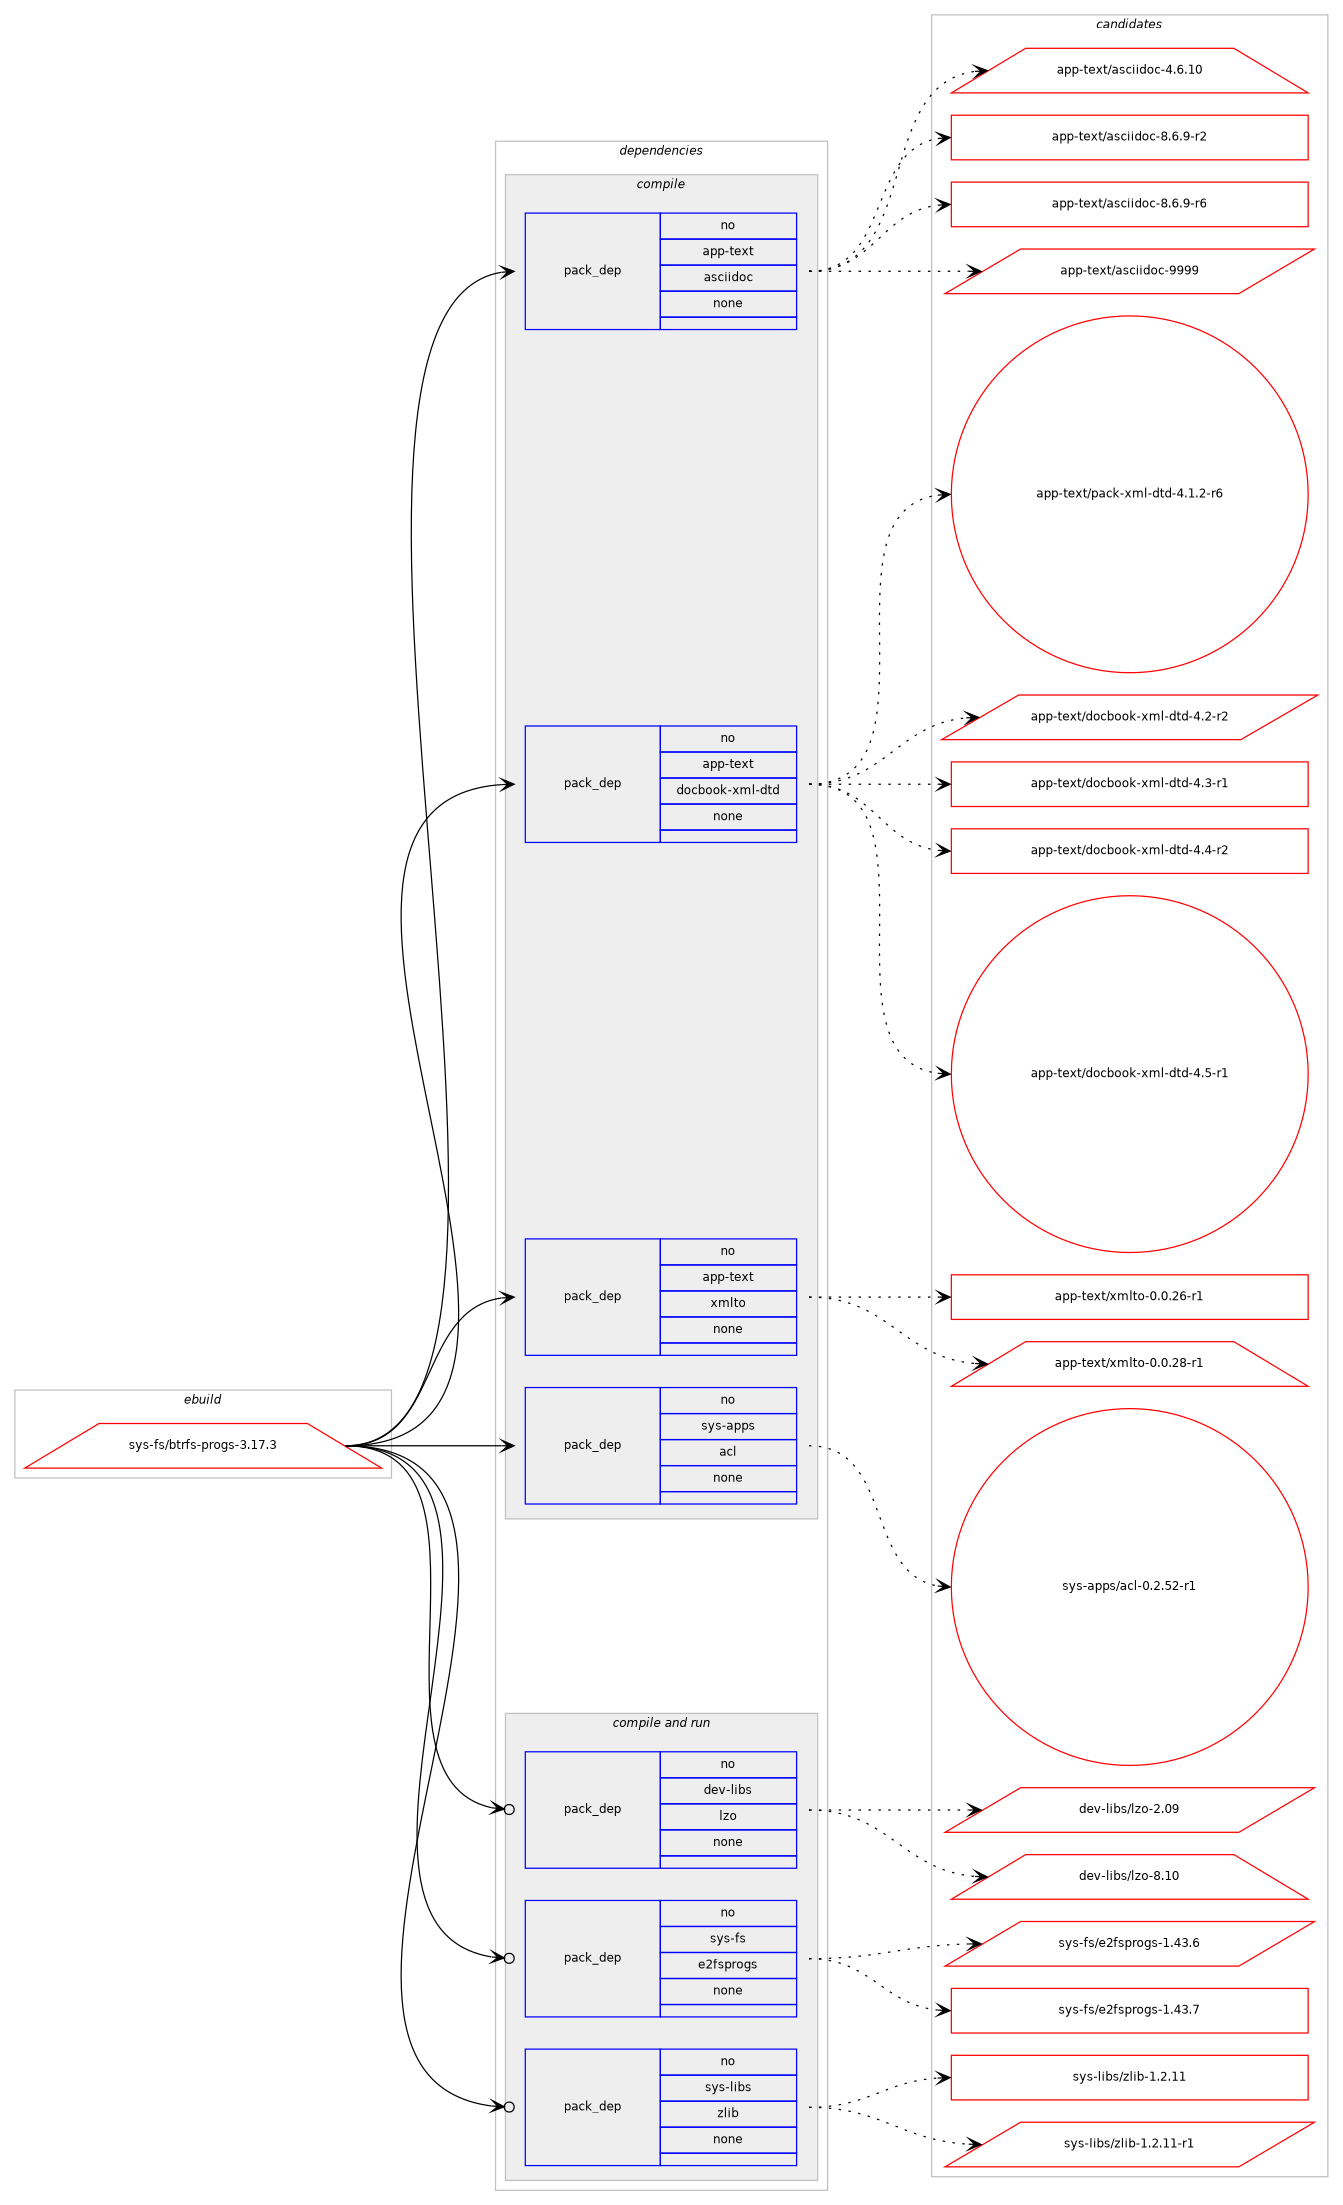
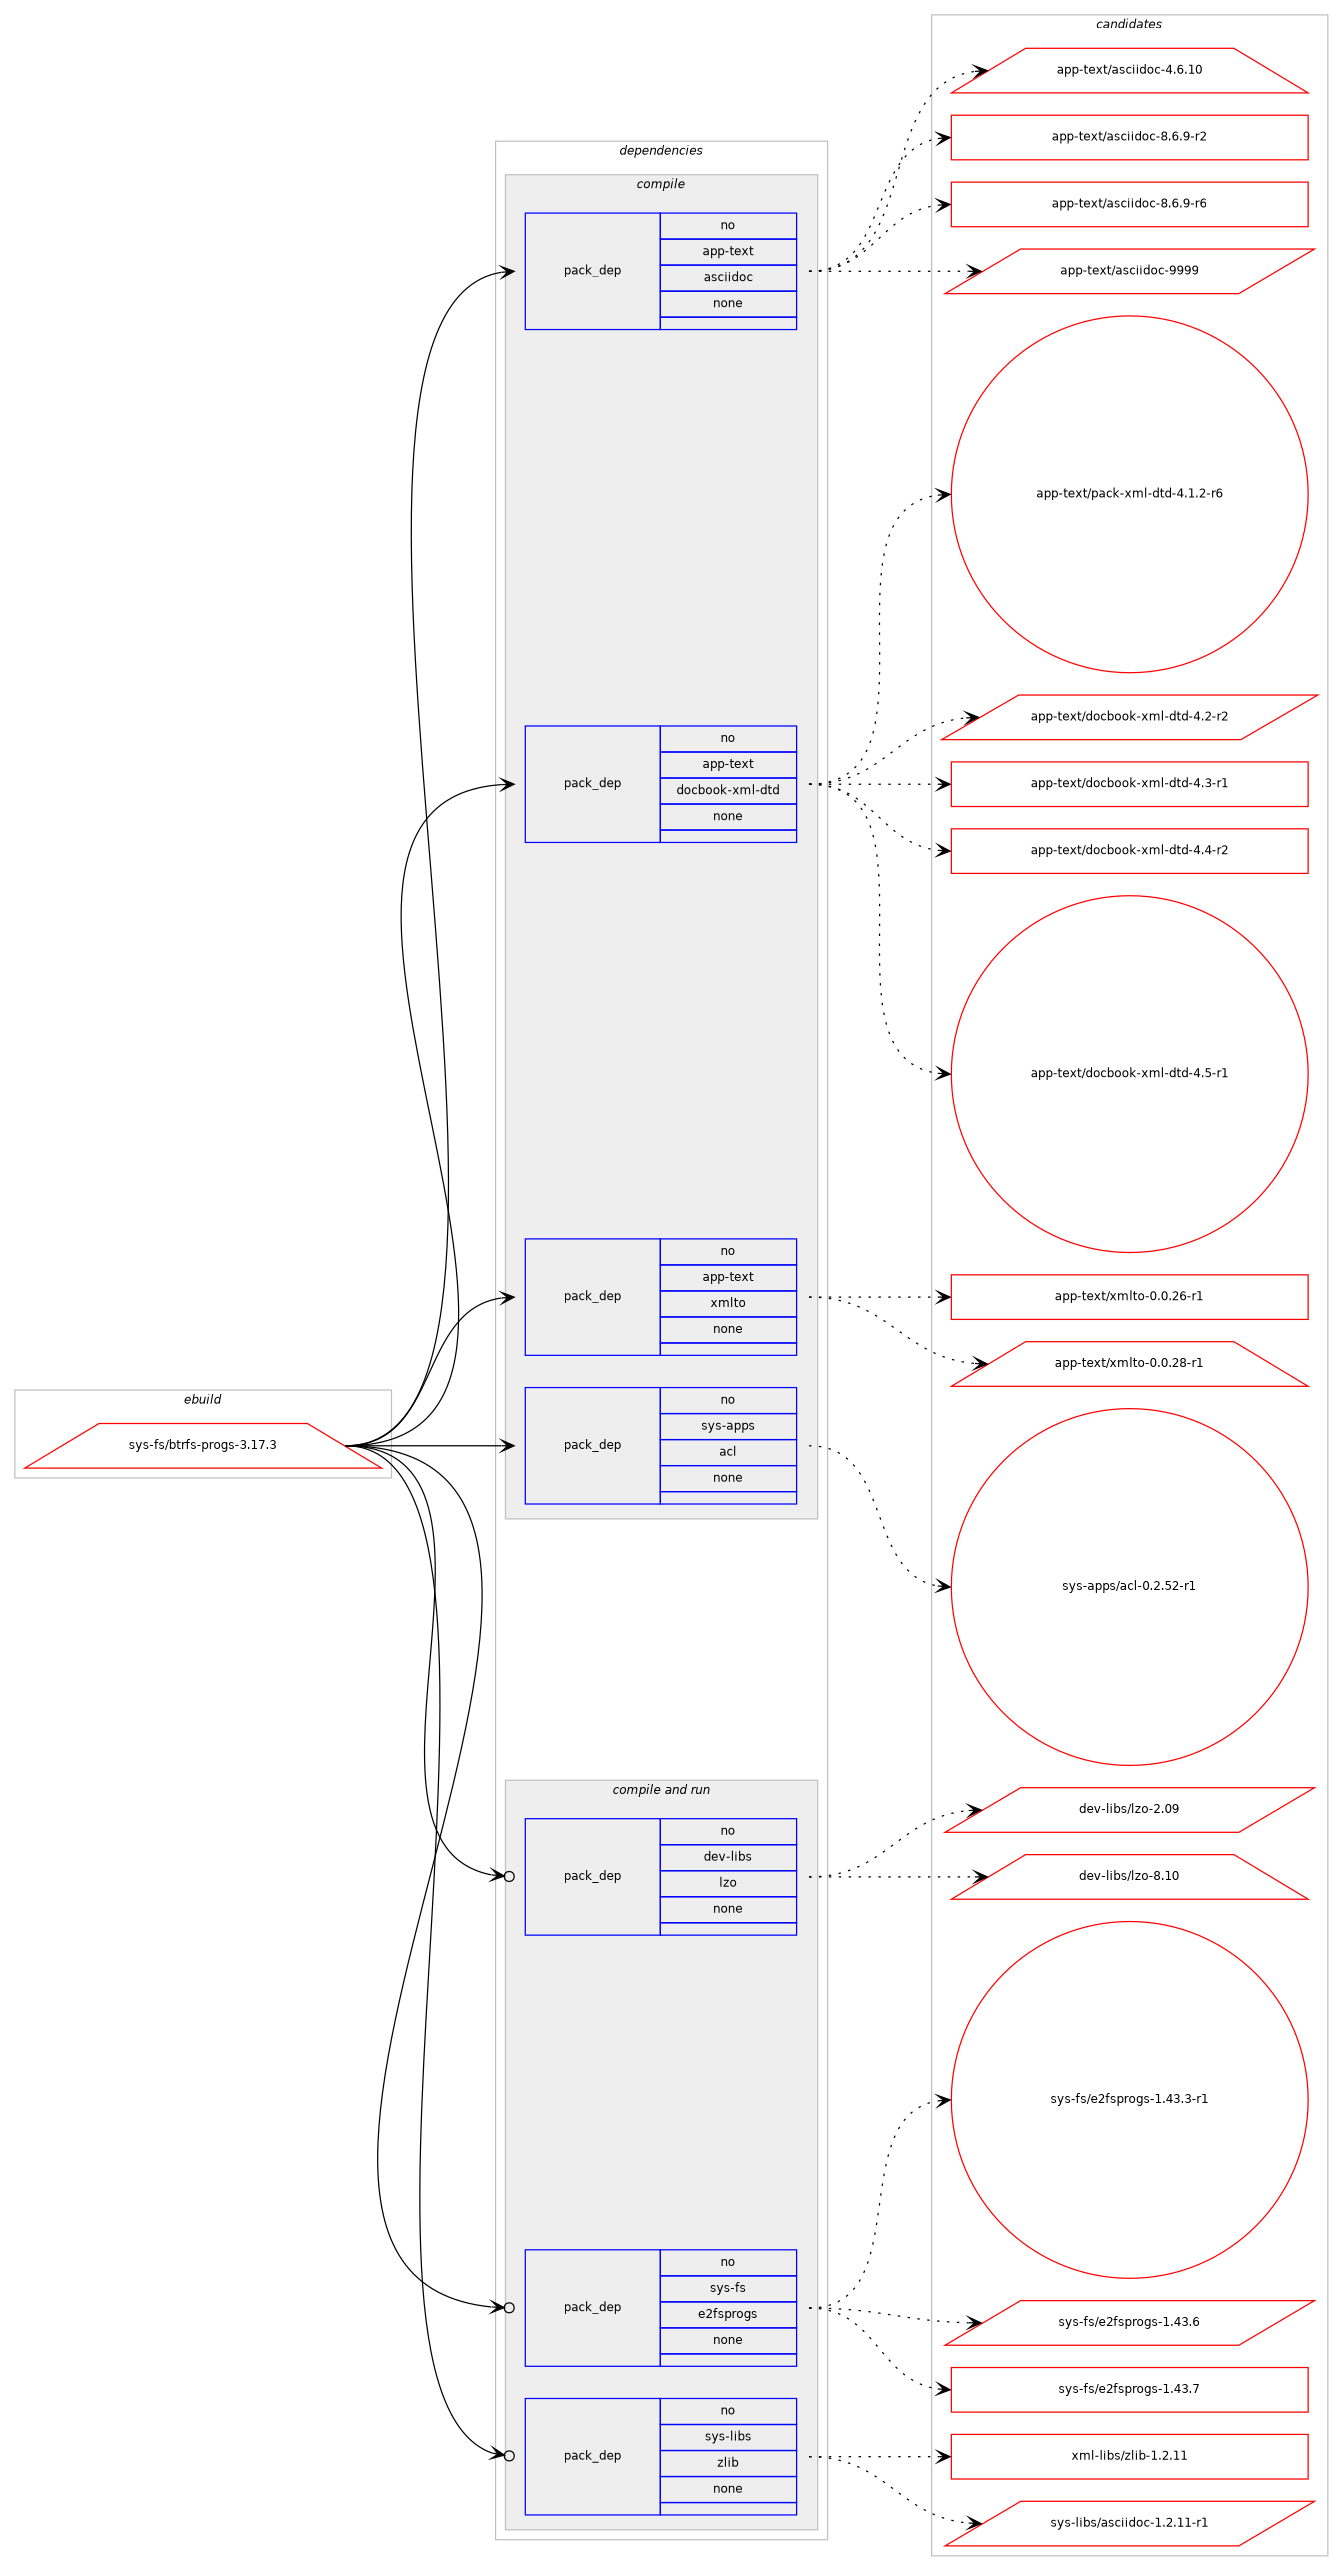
(1130, 2078) -> (1130, 2457)
none -> (1130, 2100)
(1130, 2145) -> (1130, 2524)
